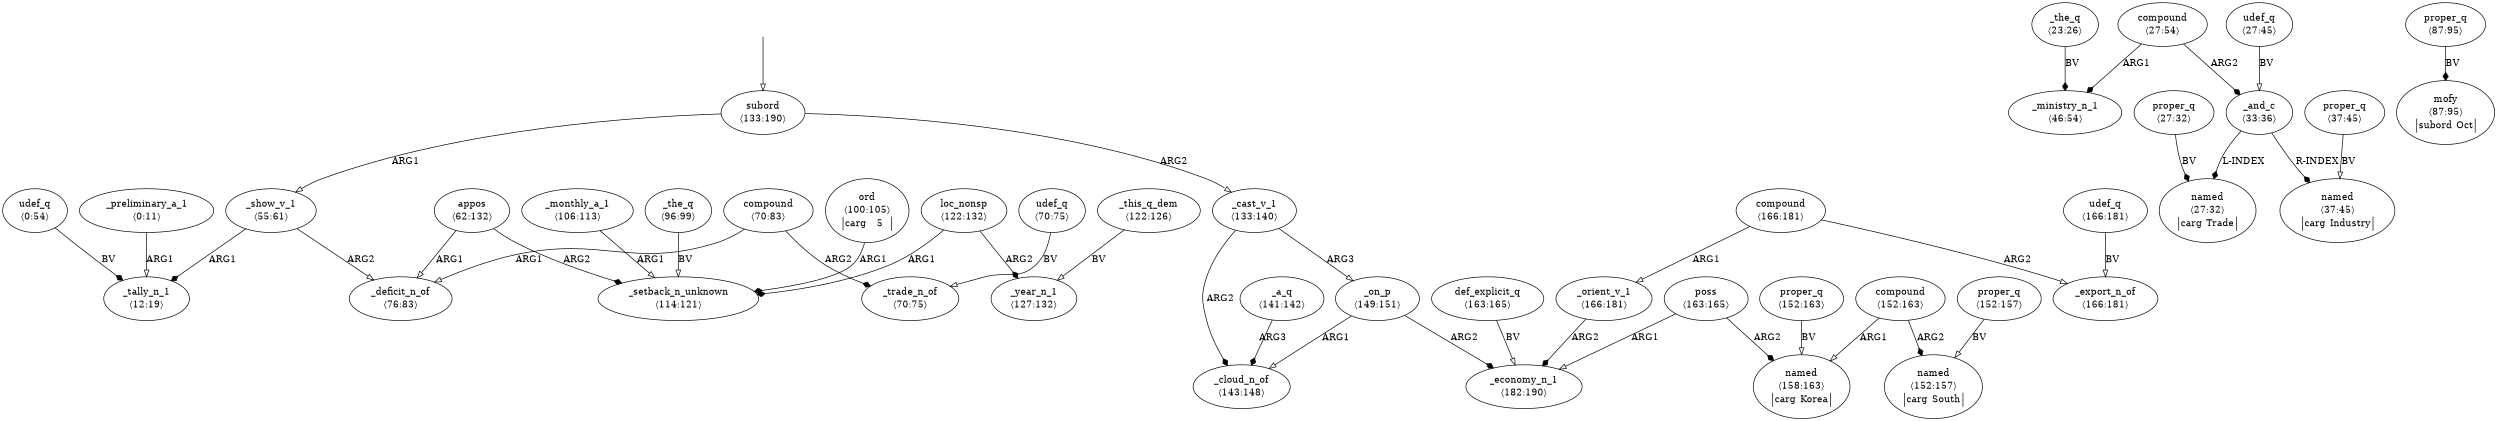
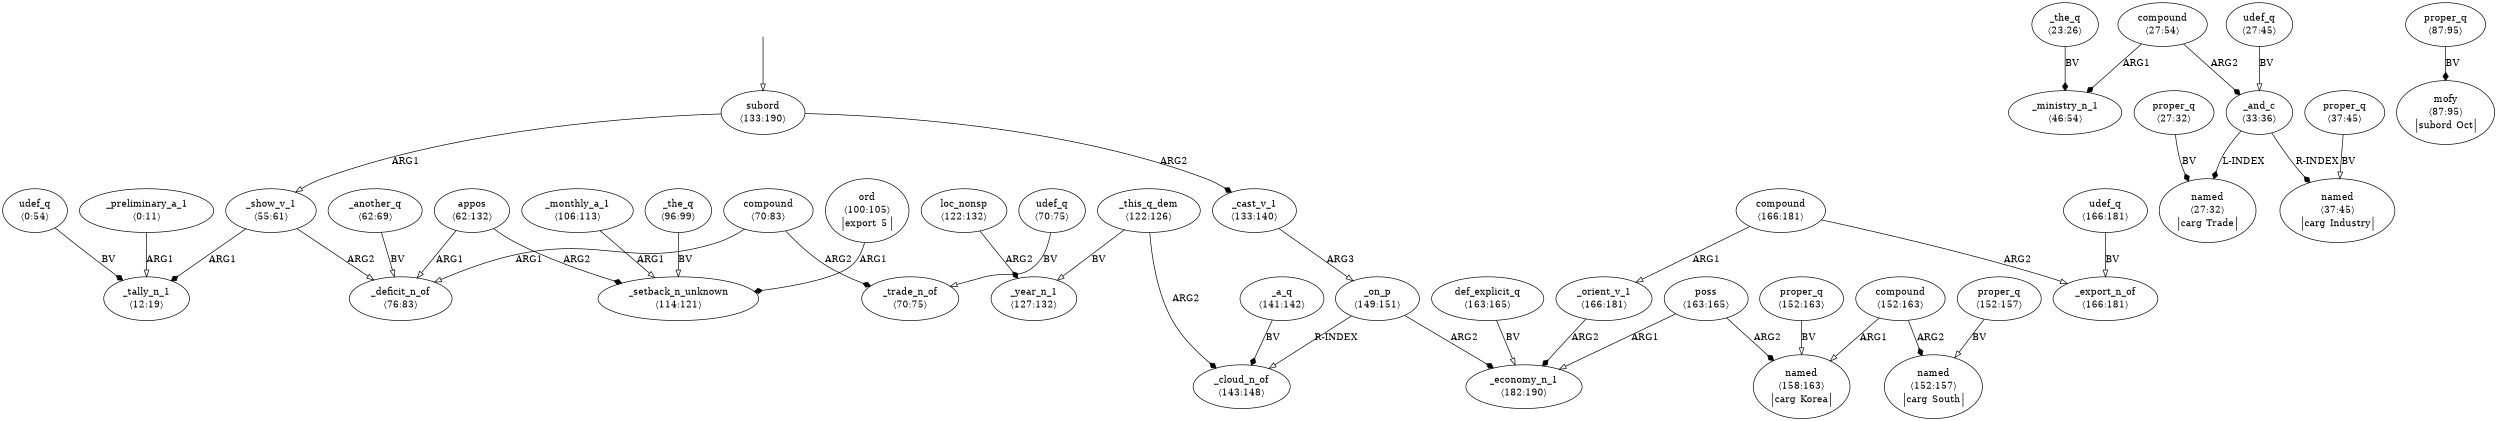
(1018, 132) -> (1018, 132)
none -> (375, 211)
(856, 223) -> (861, 223)
(860, 275) -> none
(1203, 292) -> (1165, 305)
(1273, 338) -> (1273, 338)
(1336, 338) -> (1336, 338)
